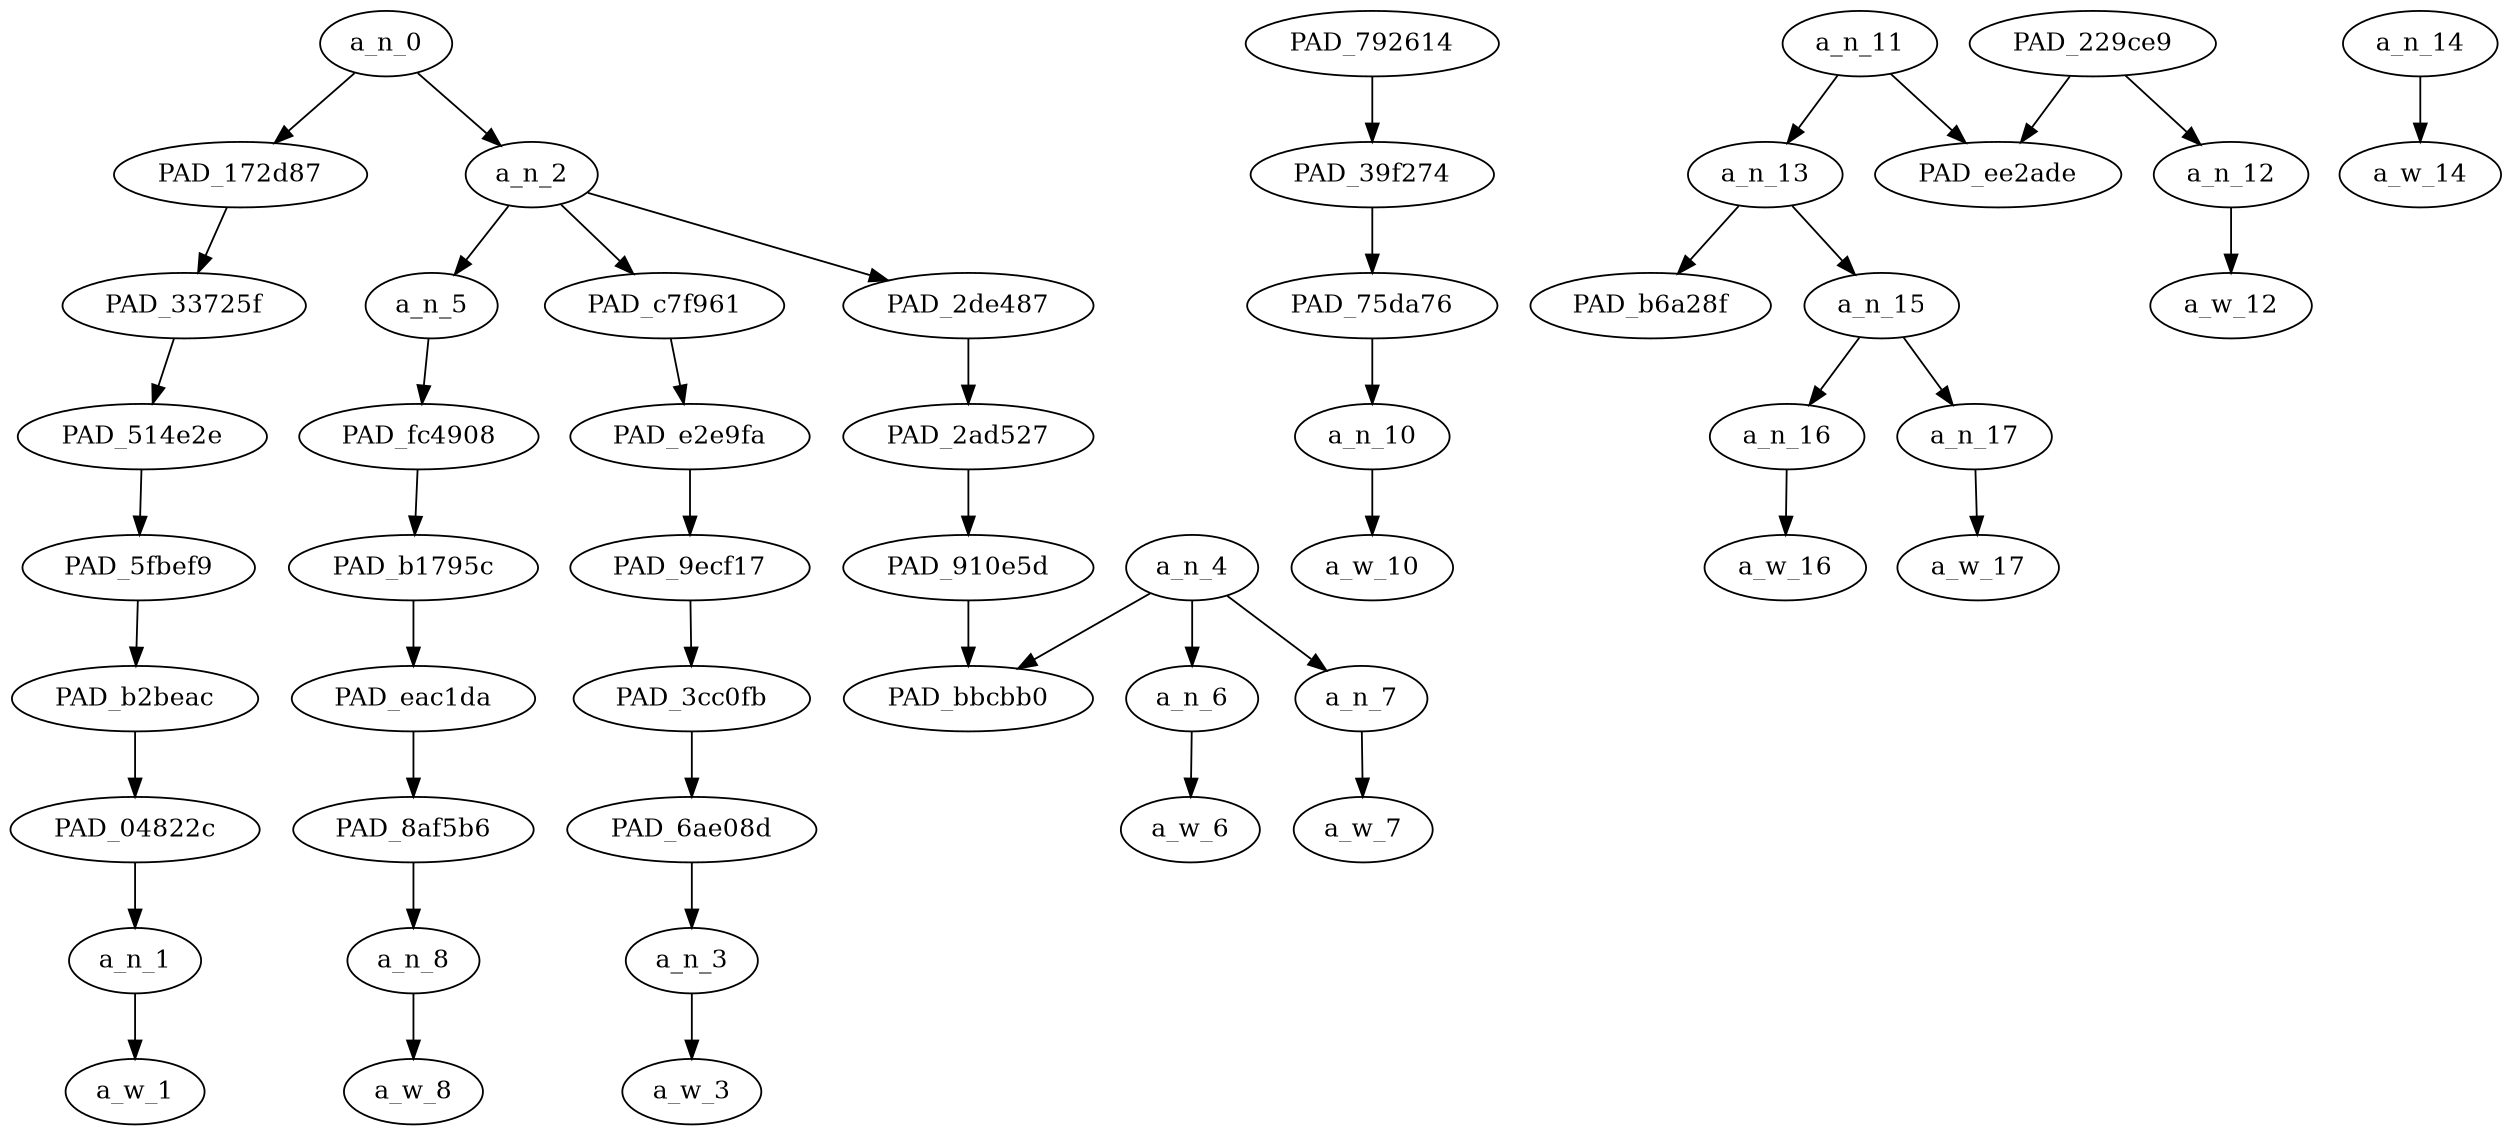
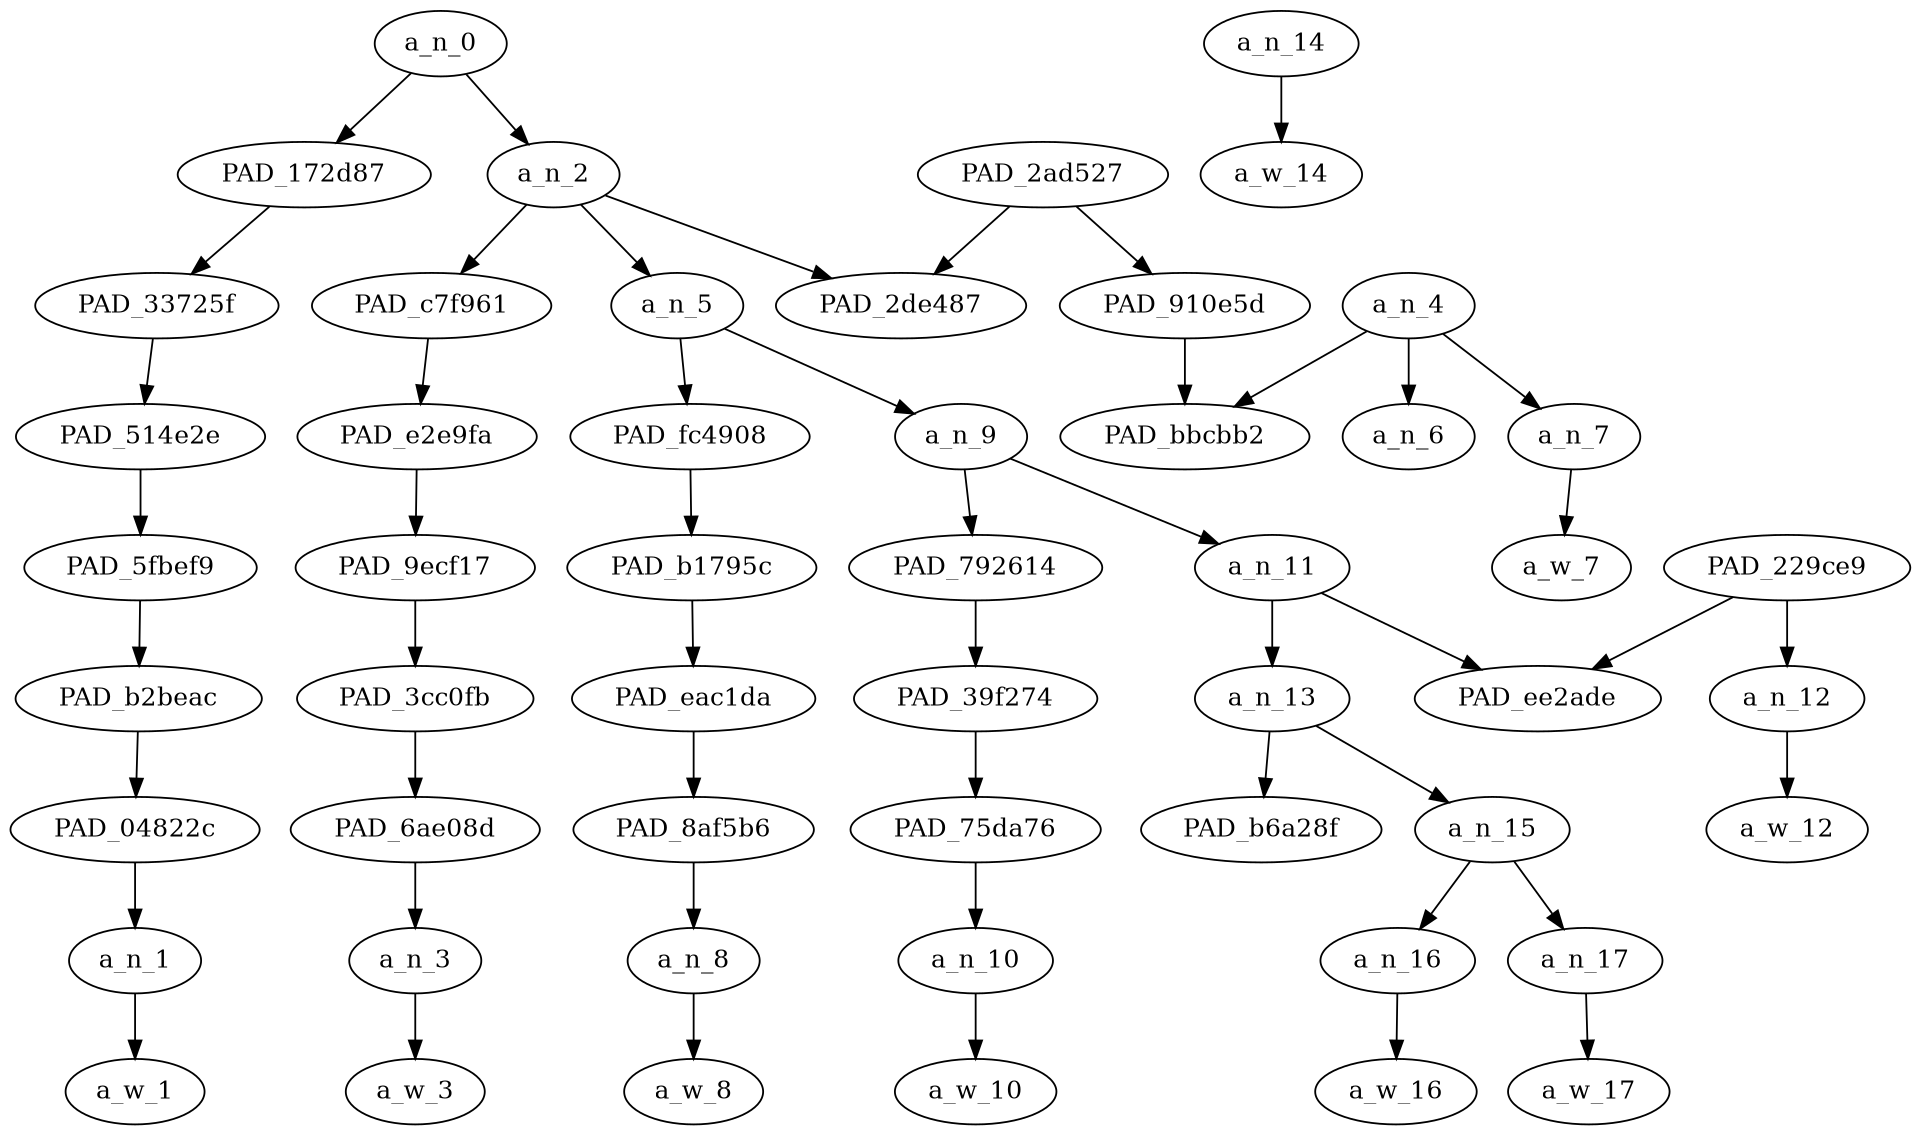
(968, 362) -> (979, 234)
none -> (961, 437)
(968, 699) -> (1185, 437)
(1190, 830) -> none
